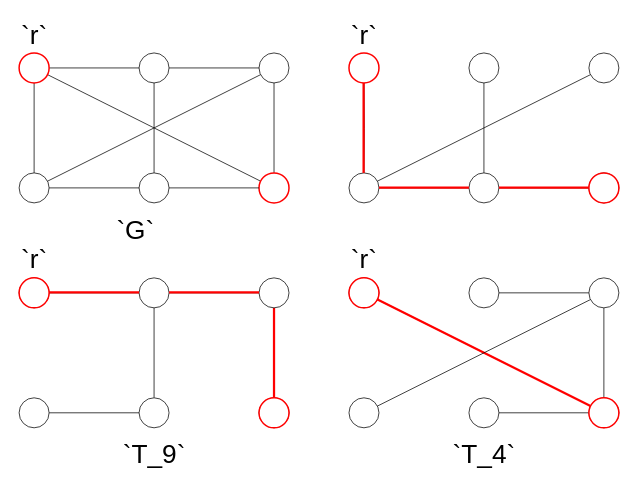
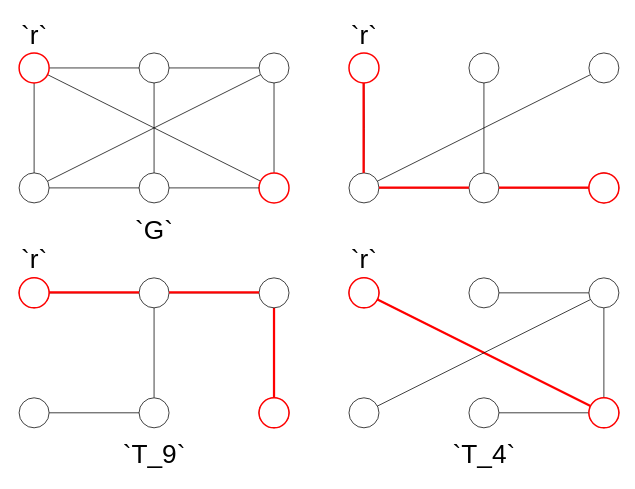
(135, 229) -> (154, 229)
